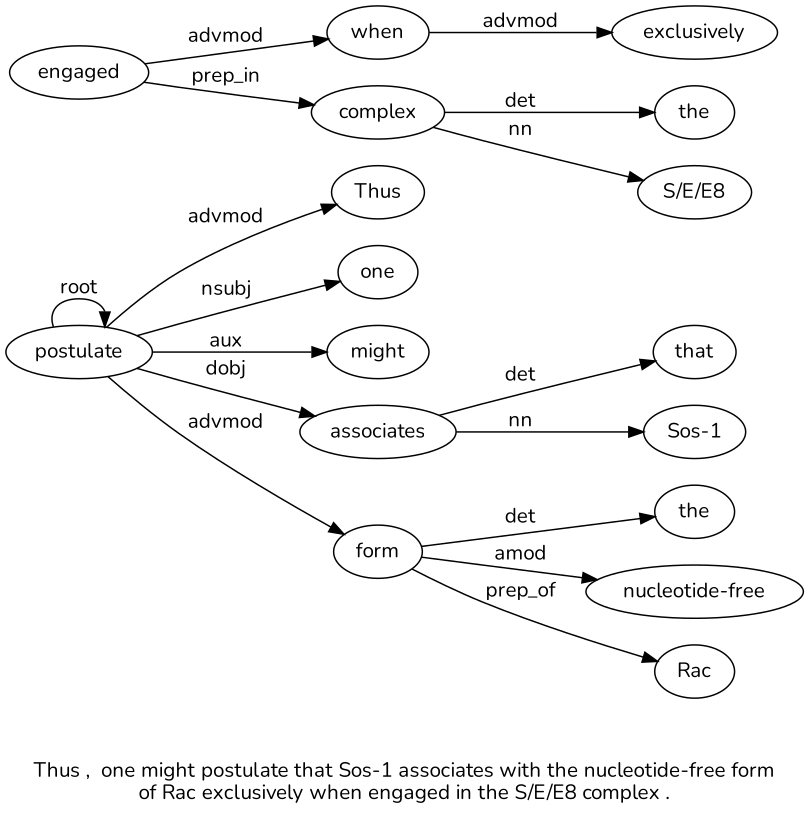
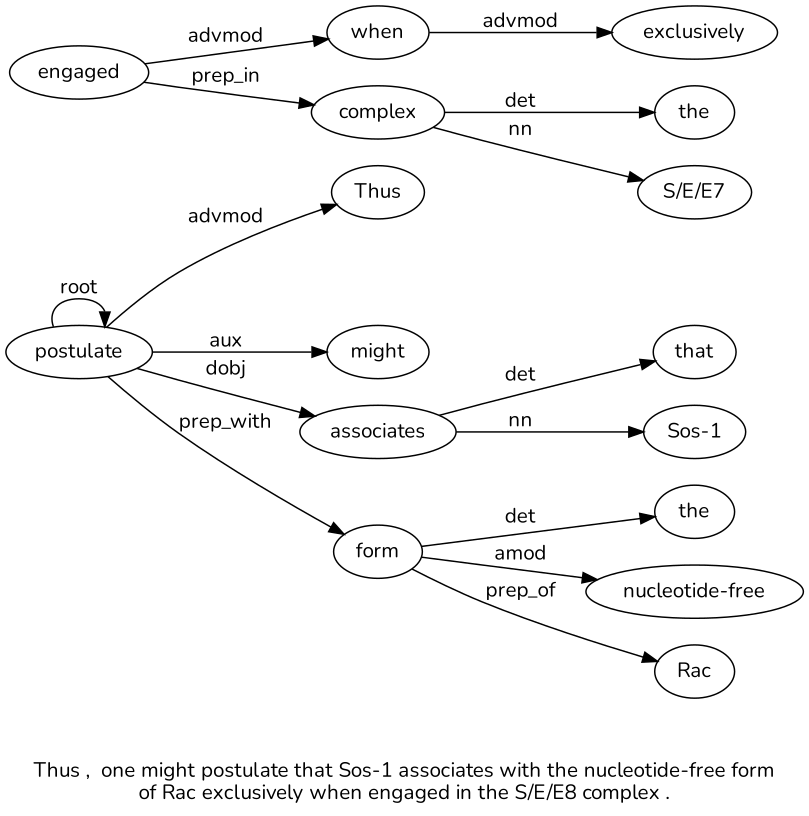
(695, 192) -> (695, 192)
(378, 272) -> none
(226, 422) -> (226, 422)
